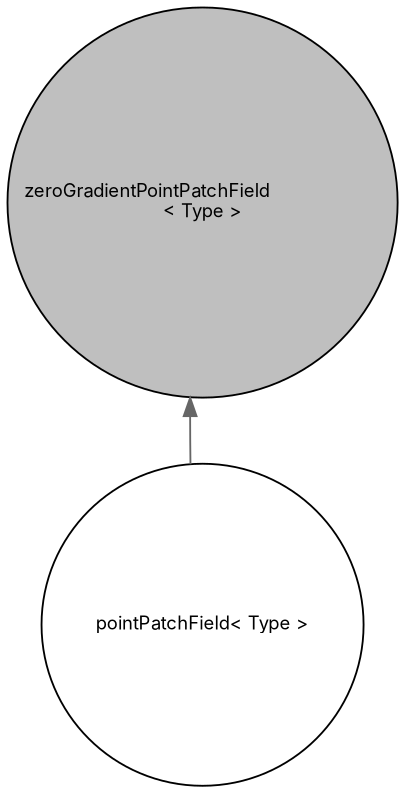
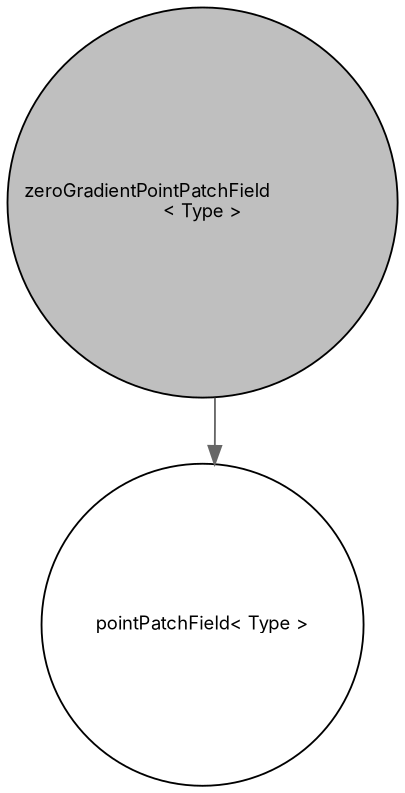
(190, 440) -> (215, 422)
